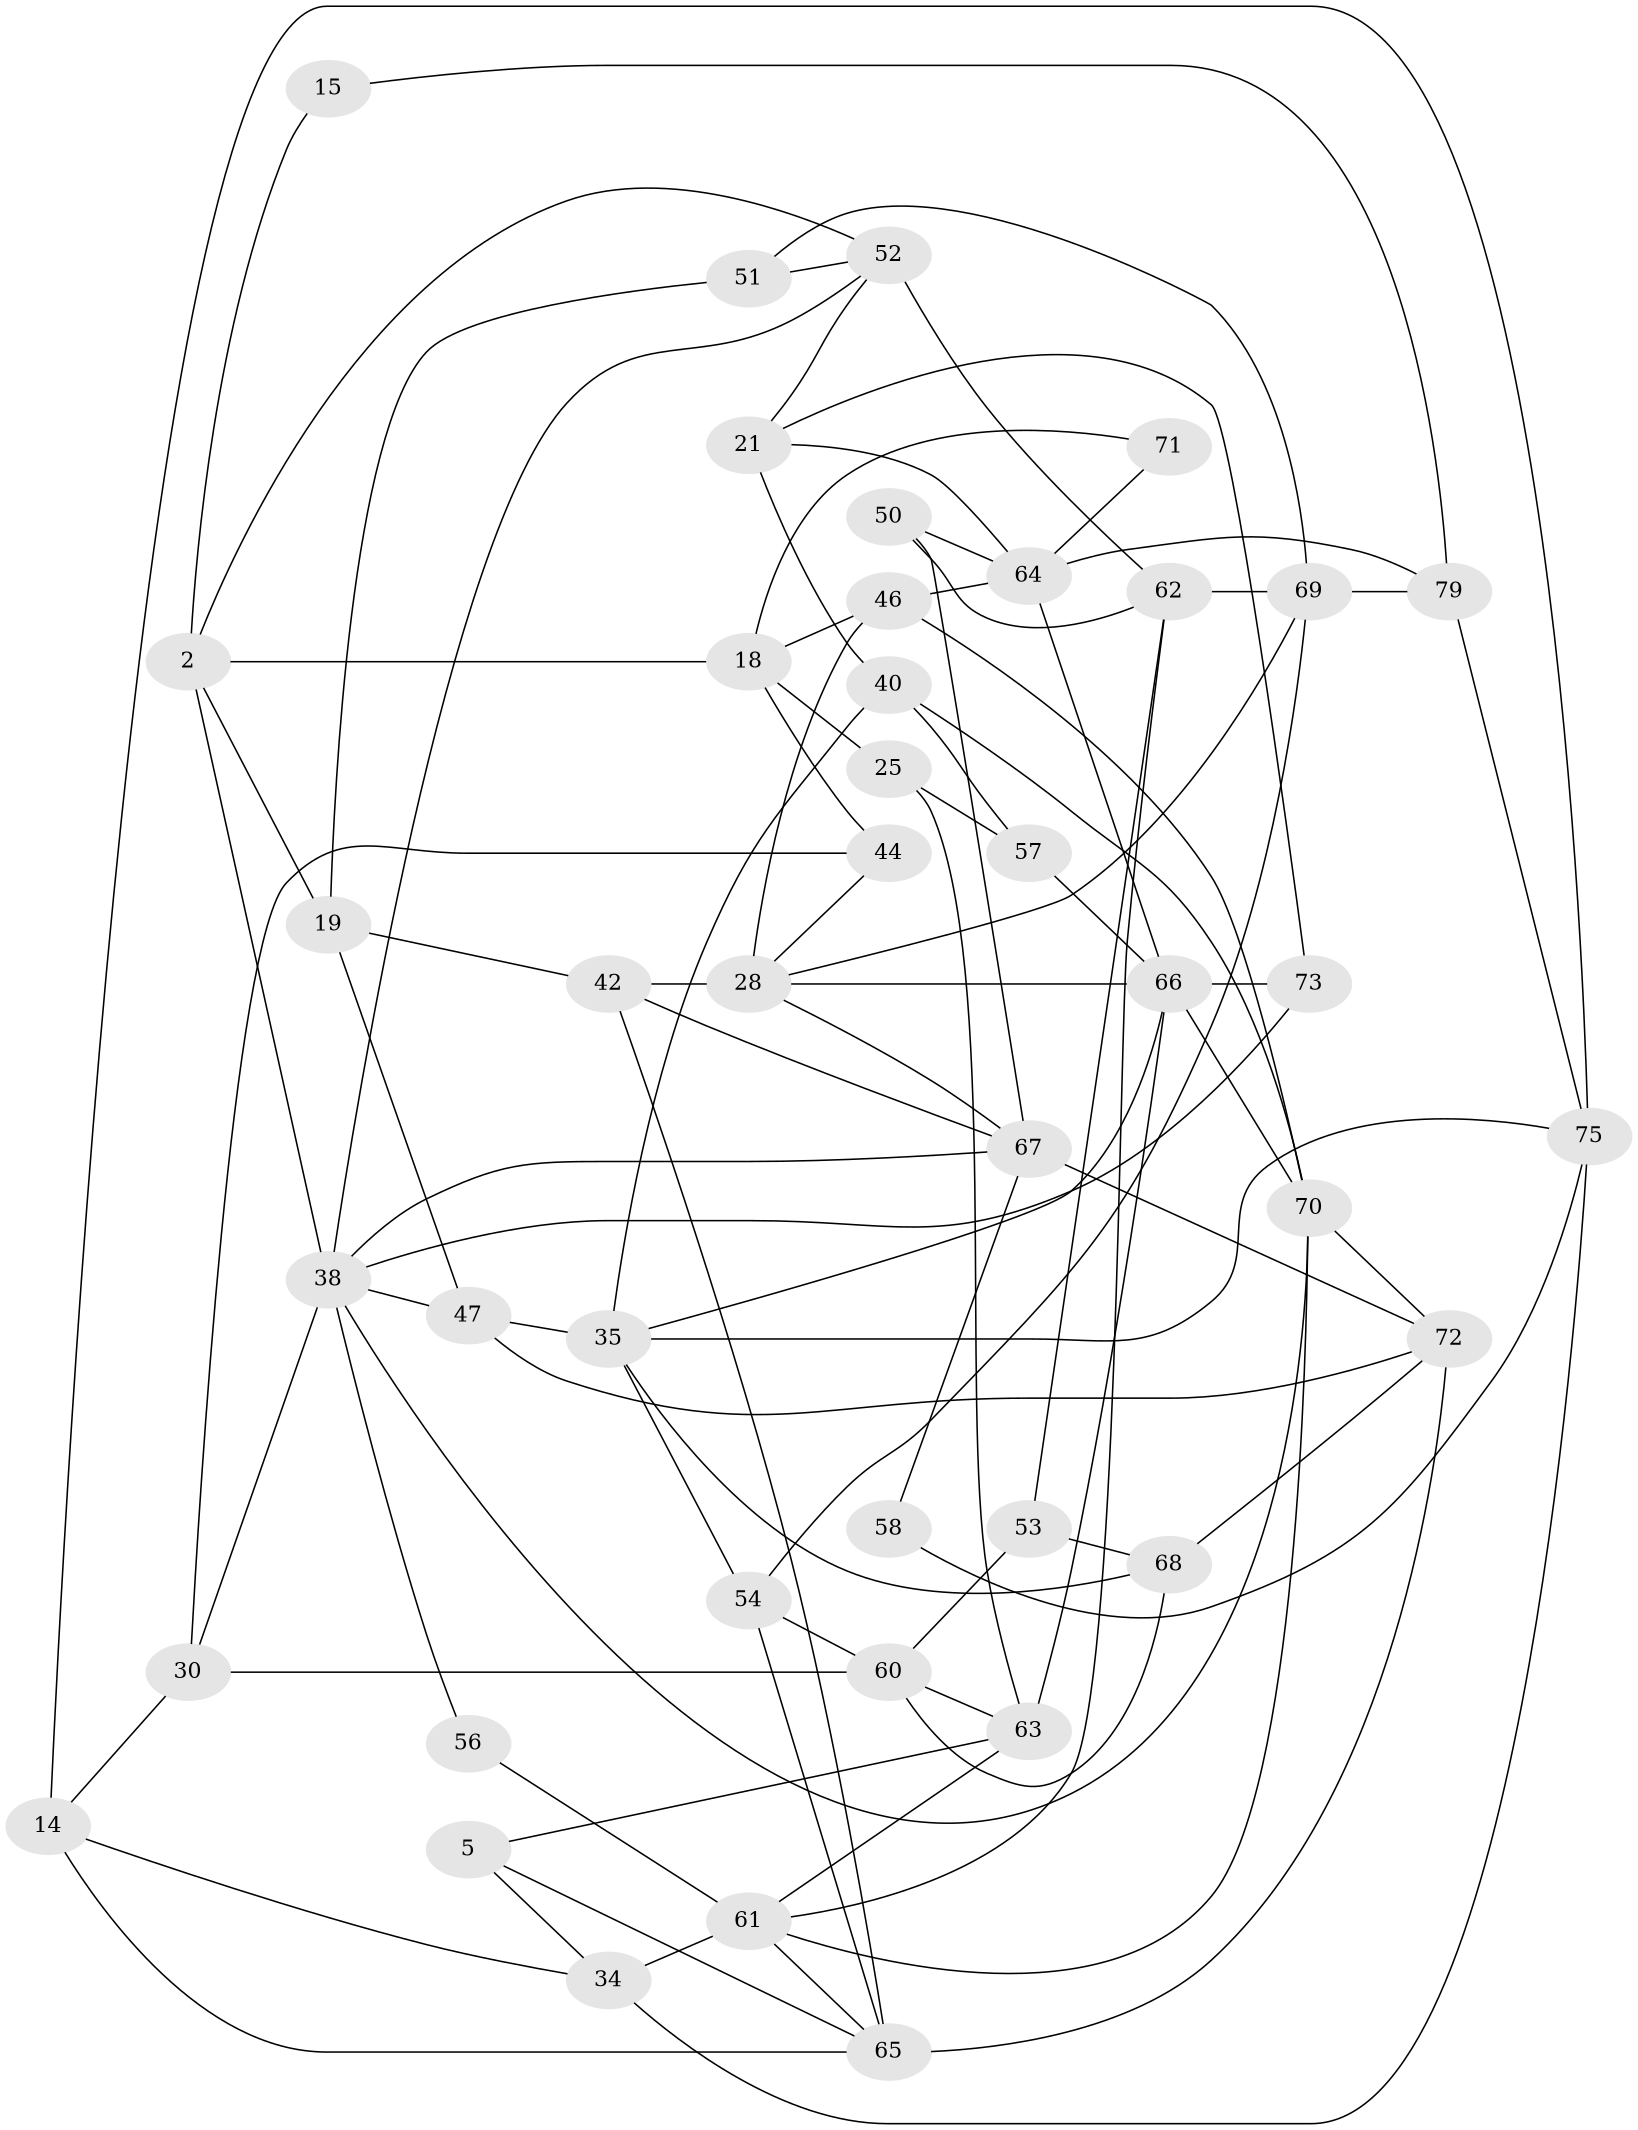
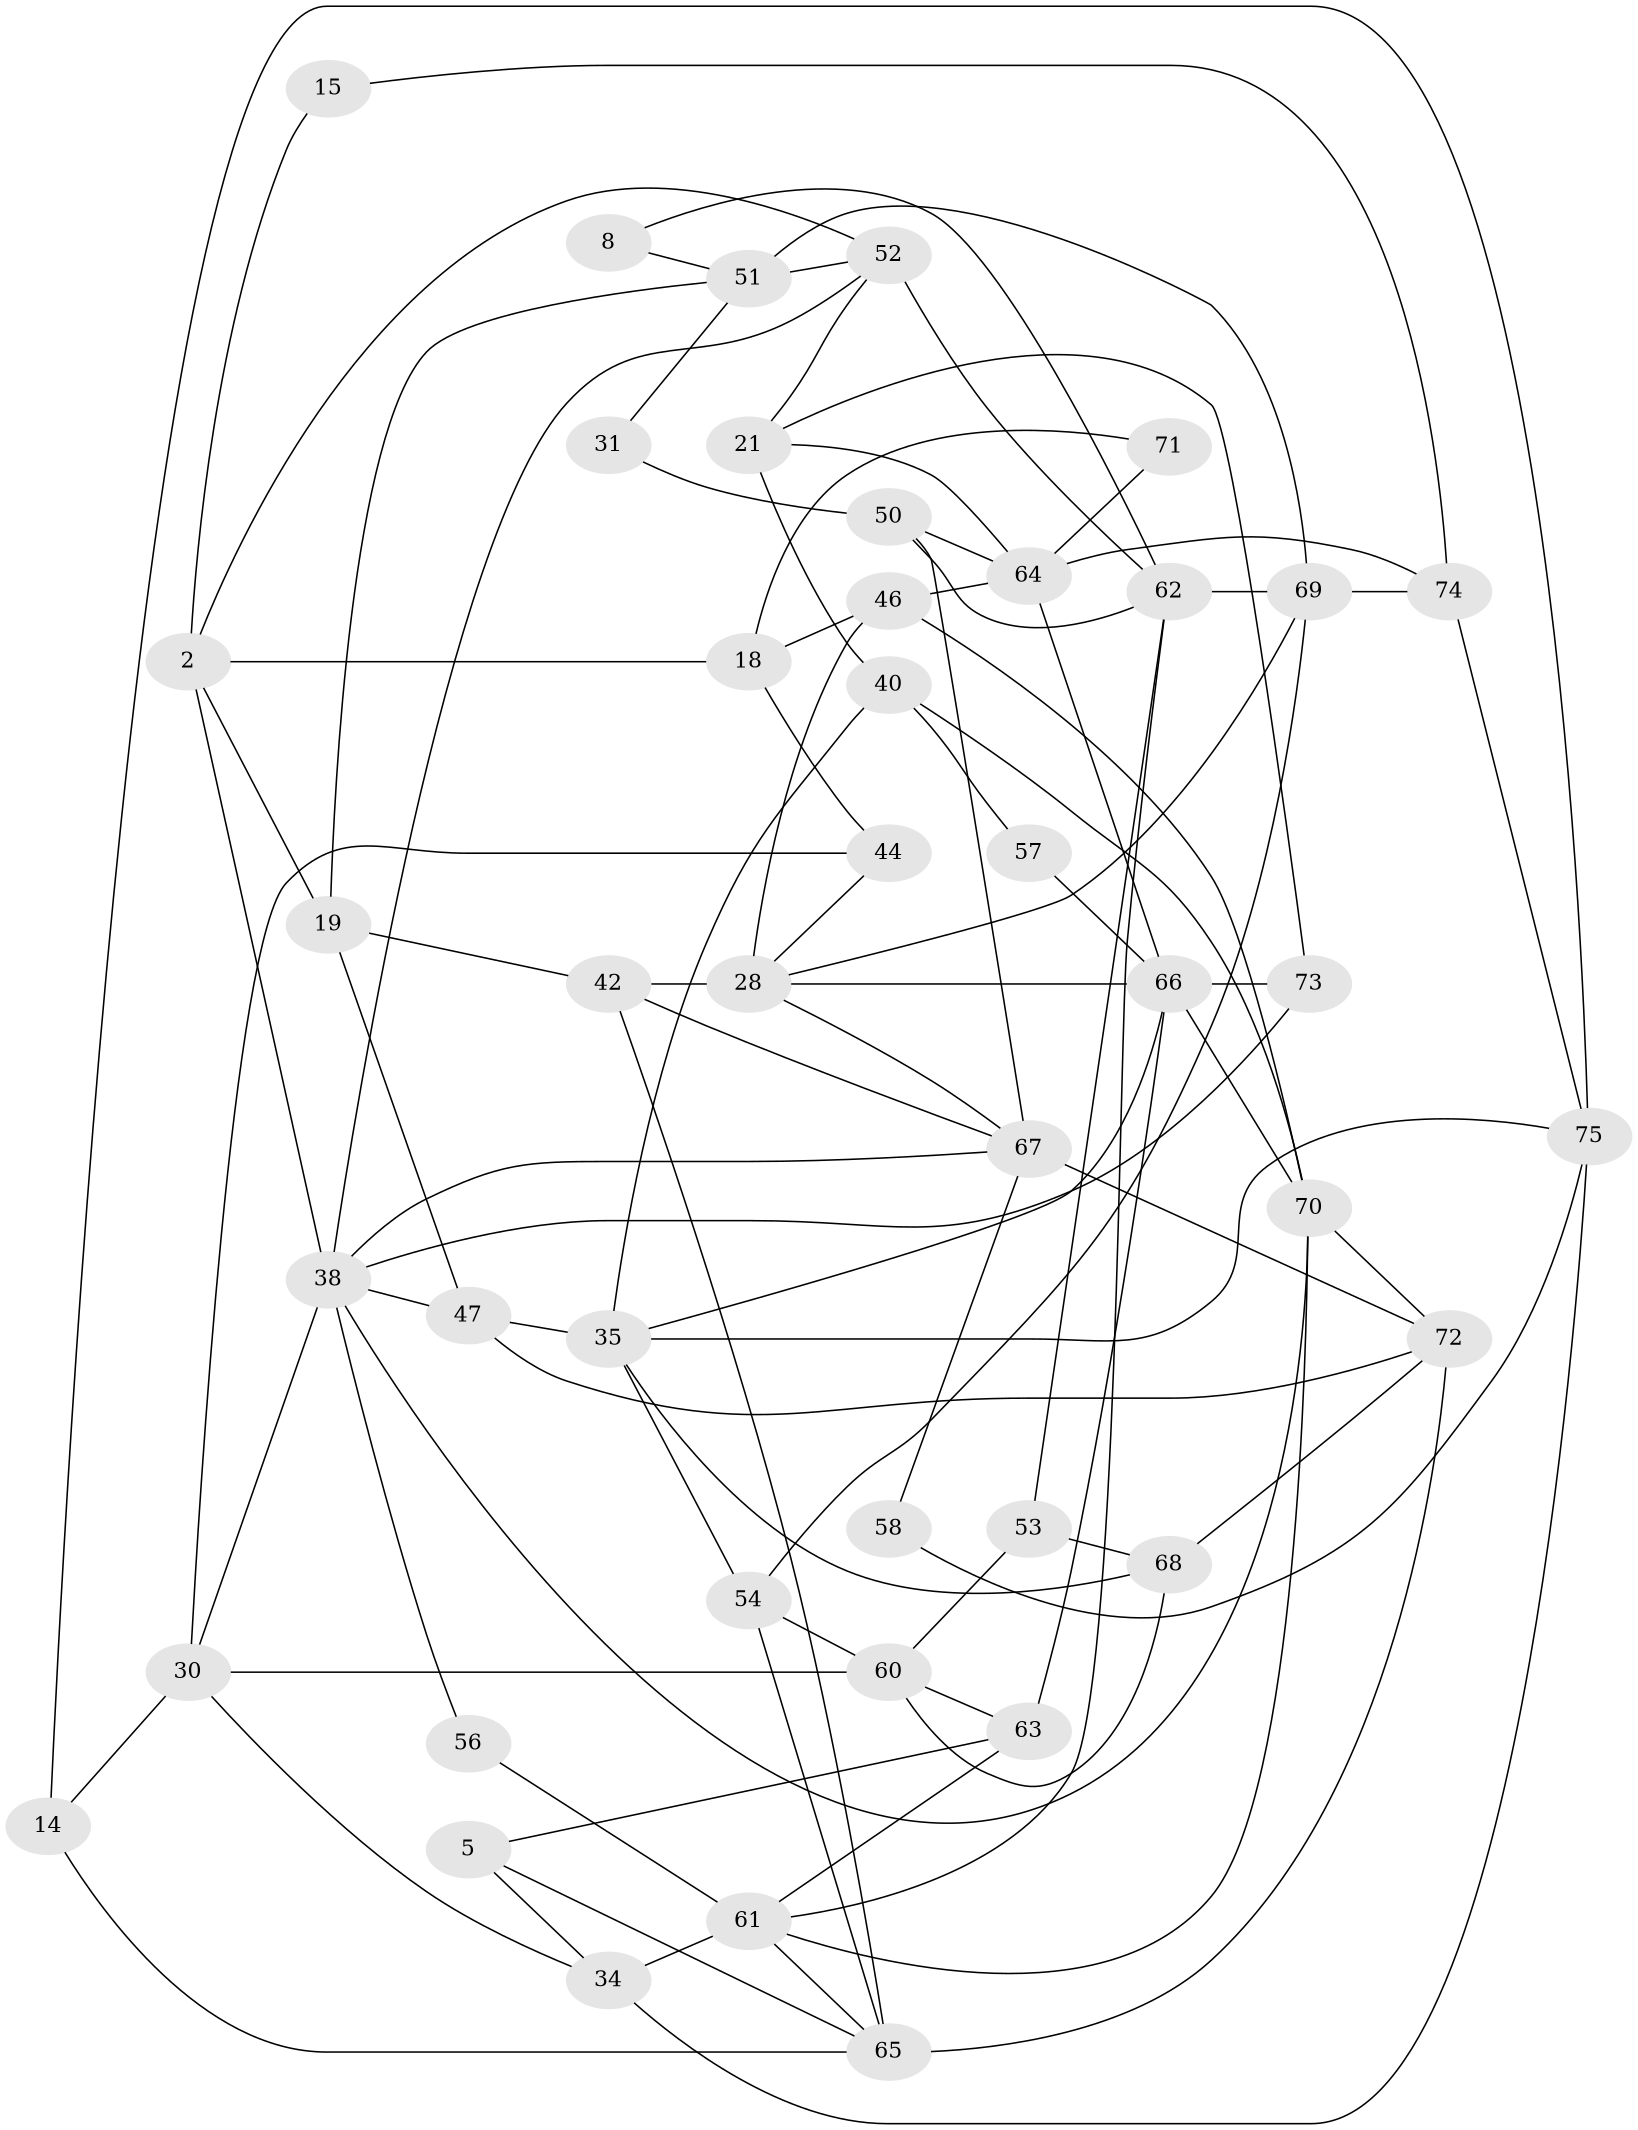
none -> (609, 243)
none -> (609, 445)
(1450, 592) -> (1450, 592)
(889, 769) -> none
(324, 1916) -> (376, 1853)
